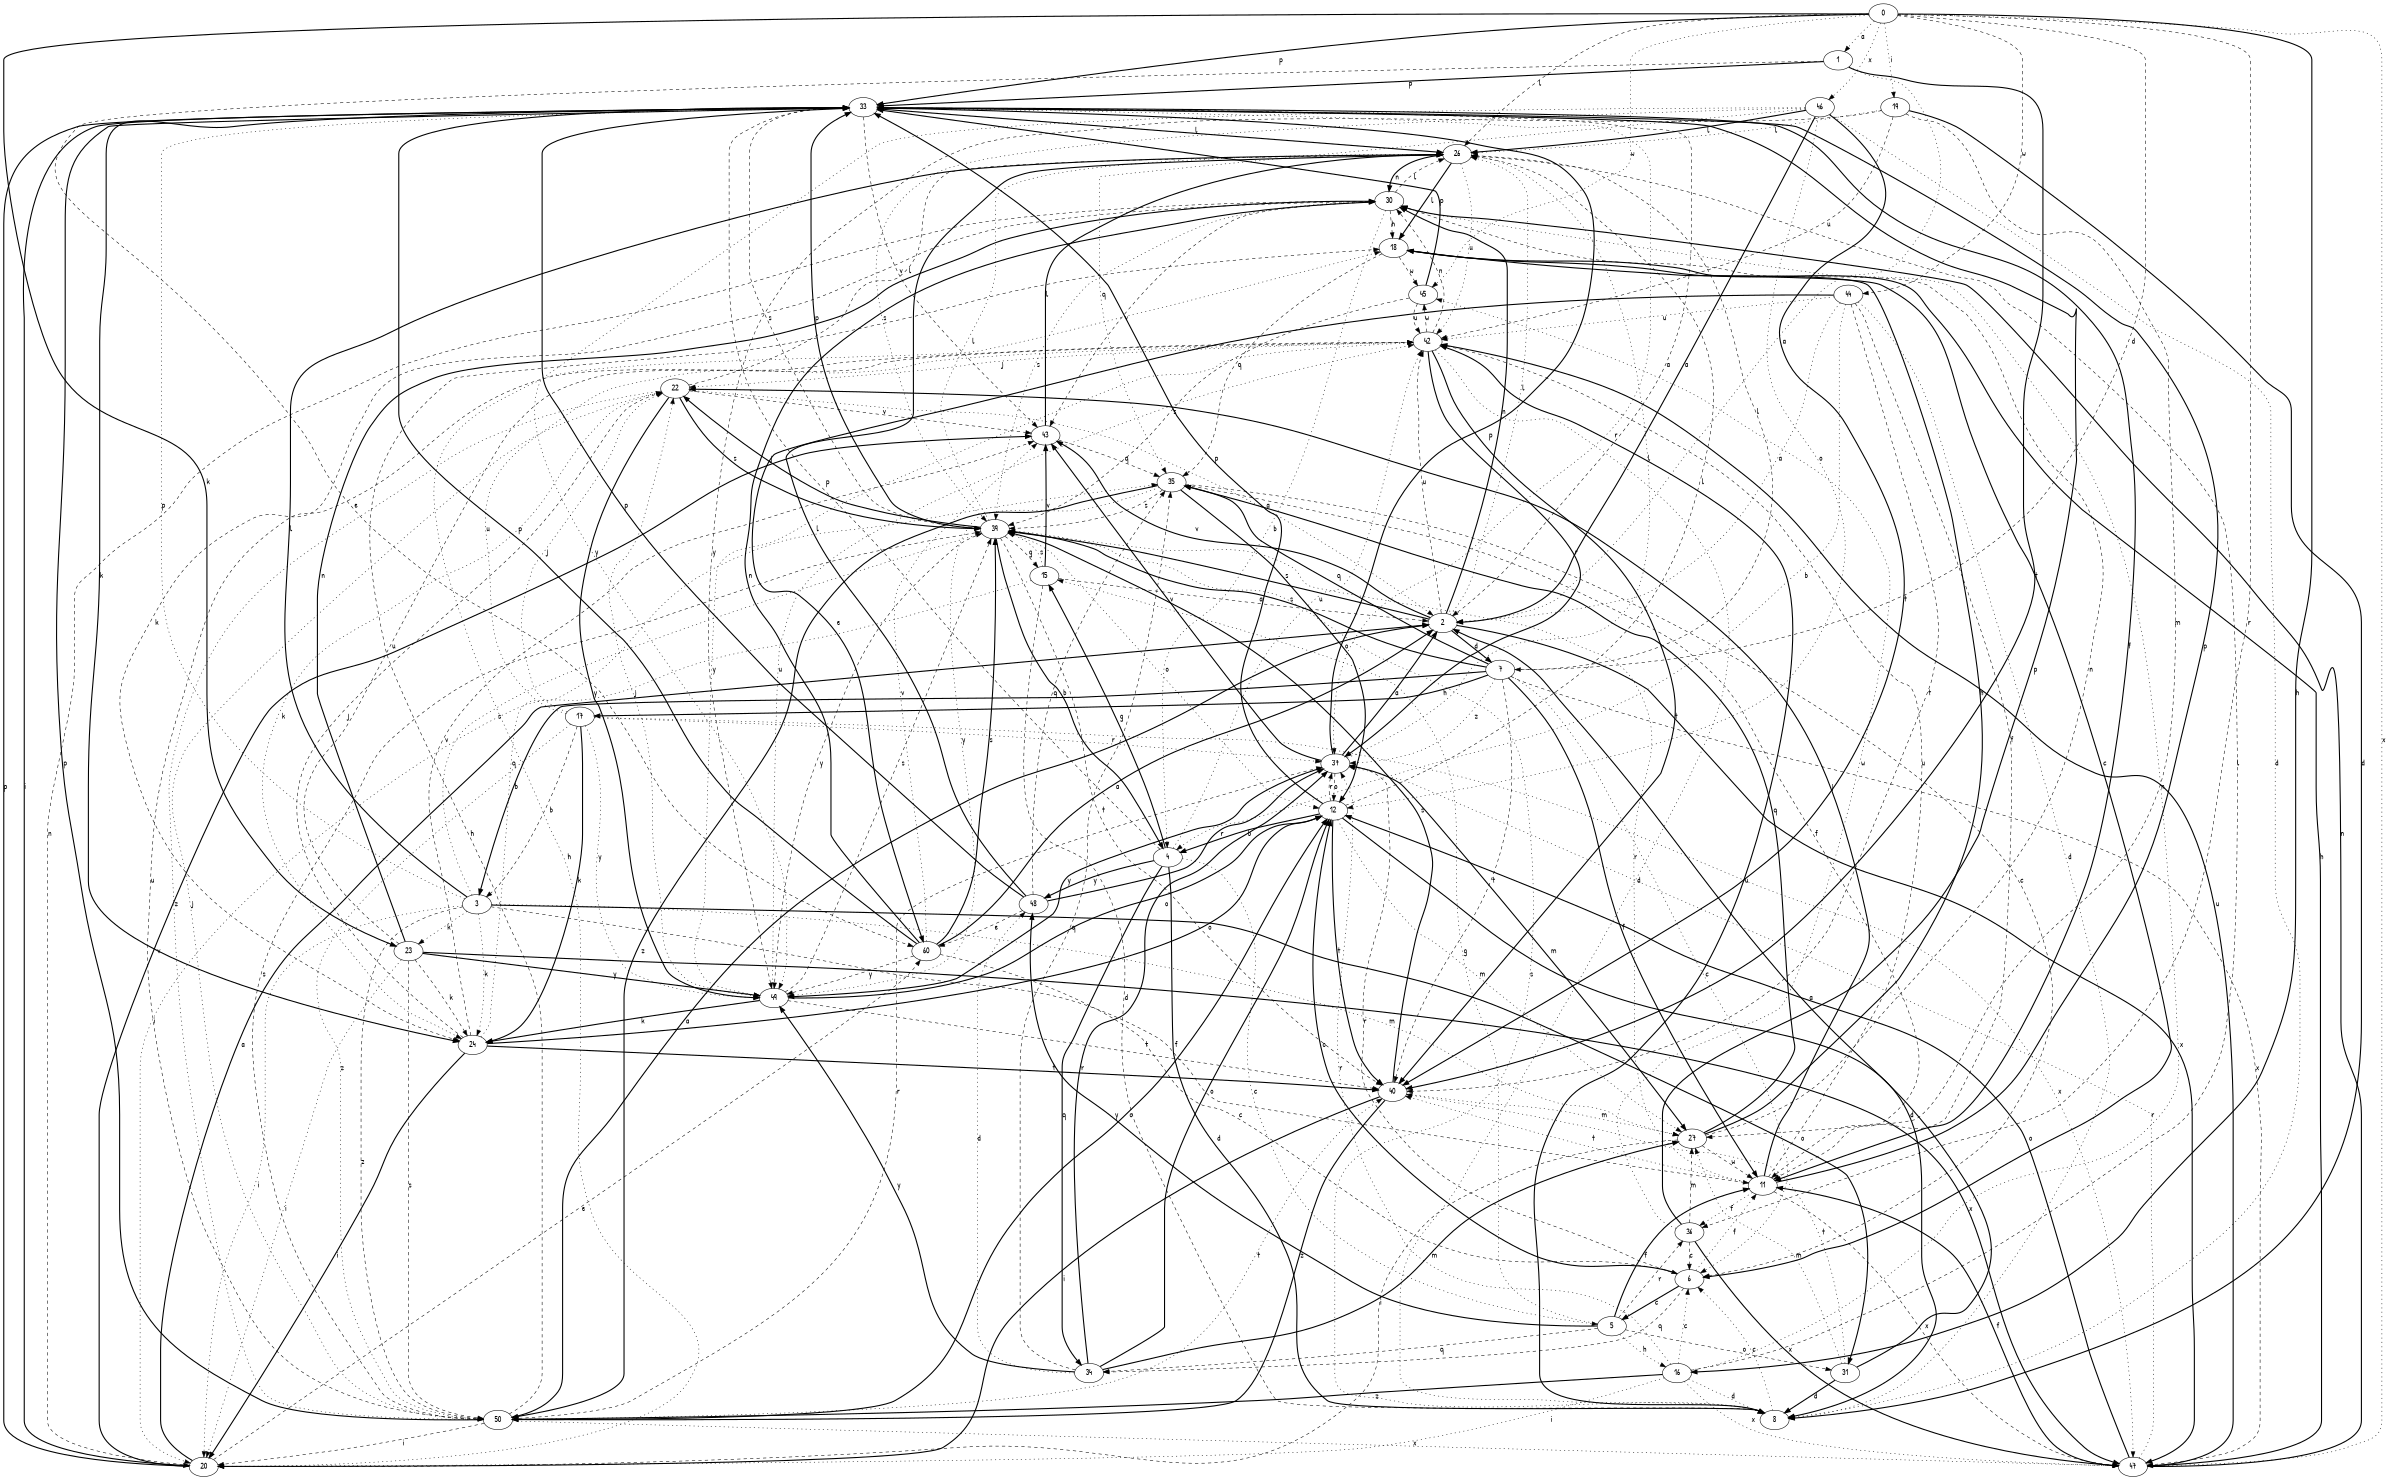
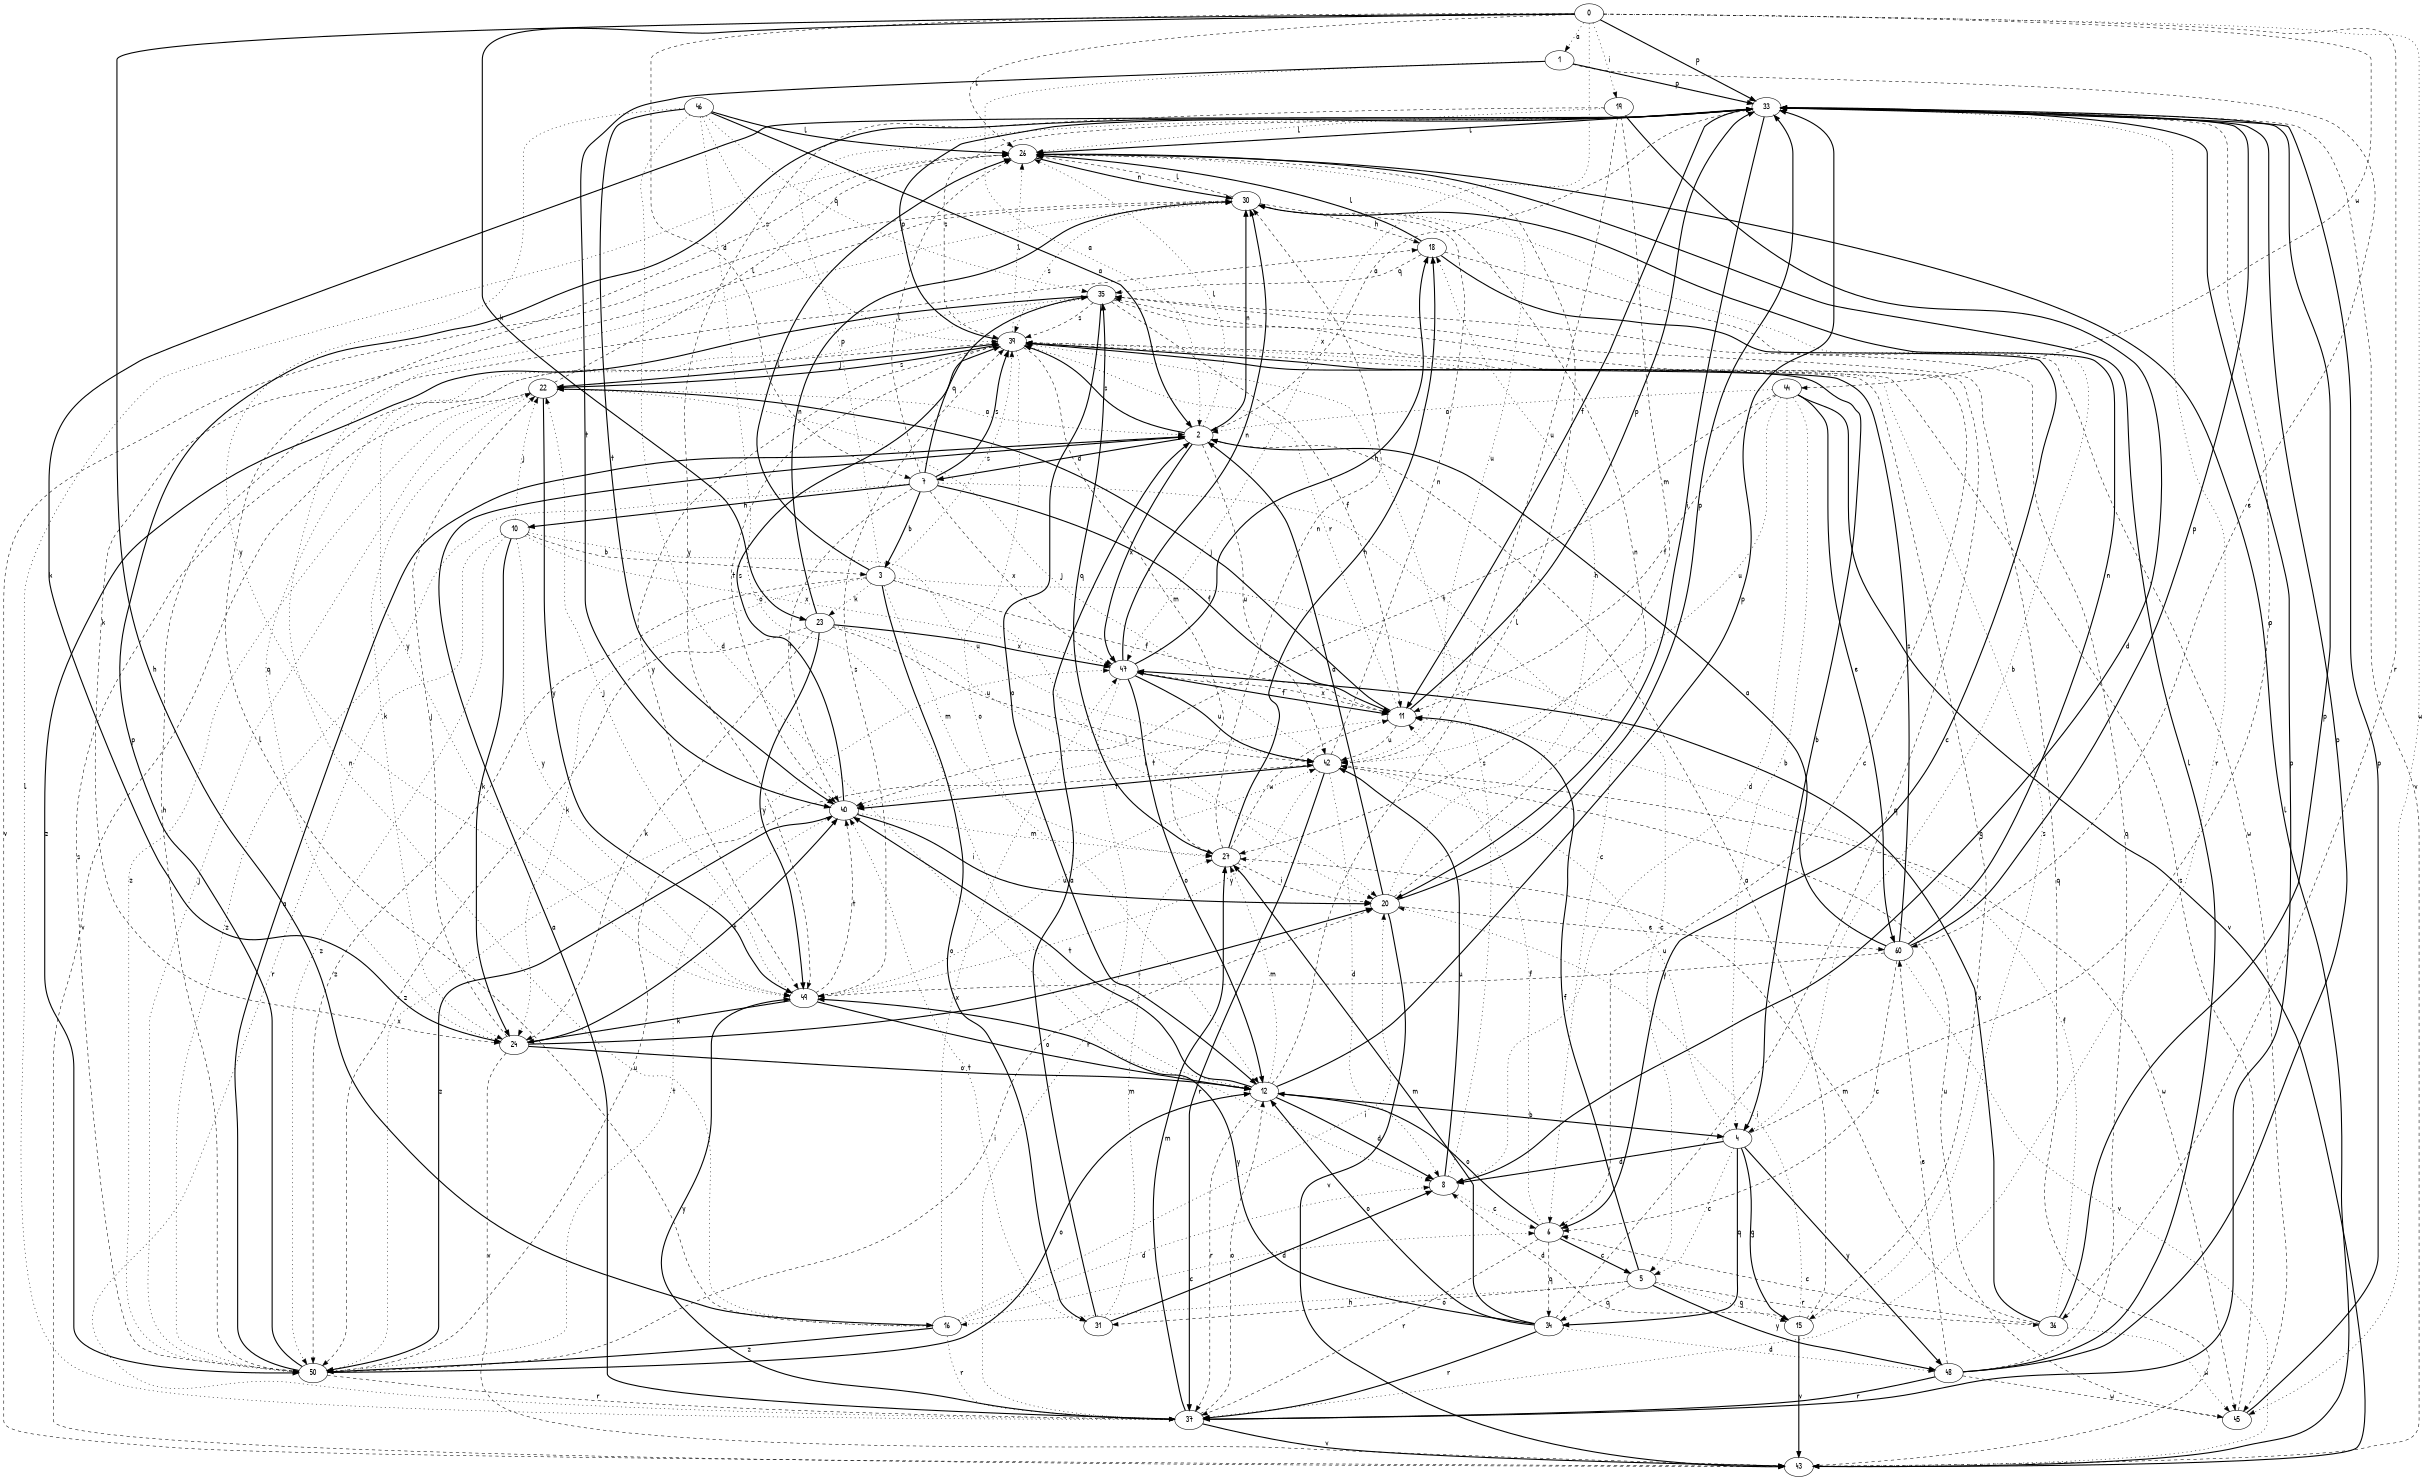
(1862, 63) -> none
(1427, 199) -> (1236, 181)
(1237, 544) -> (2311, 1086)
none -> (1172, 602)
none -> (1541, 689)
(580, 717) -> (515, 529)
(1441, 739) -> (302, 758)
(410, 1186) -> (406, 998)
(1728, 1208) -> (1913, 868)
none -> (2090, 1396)
